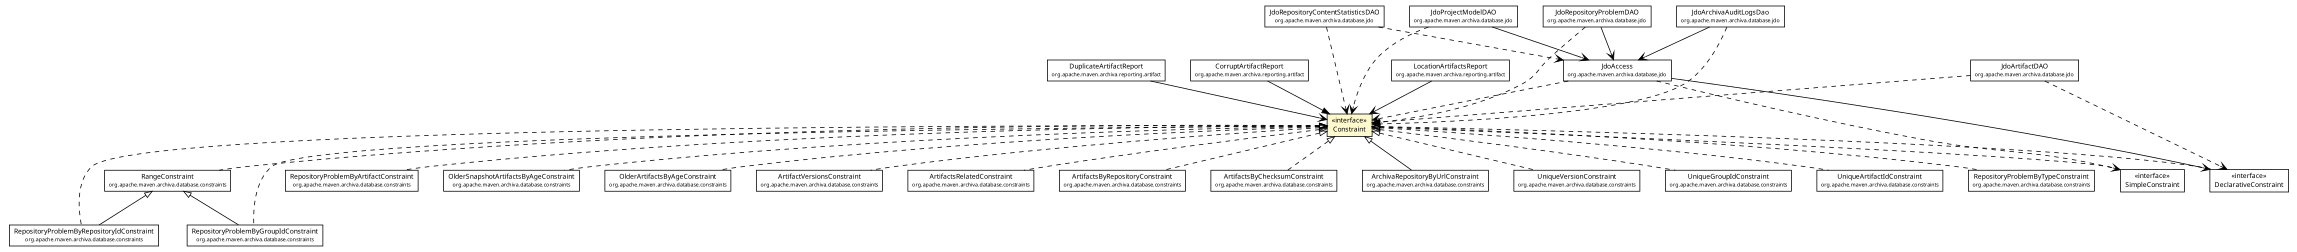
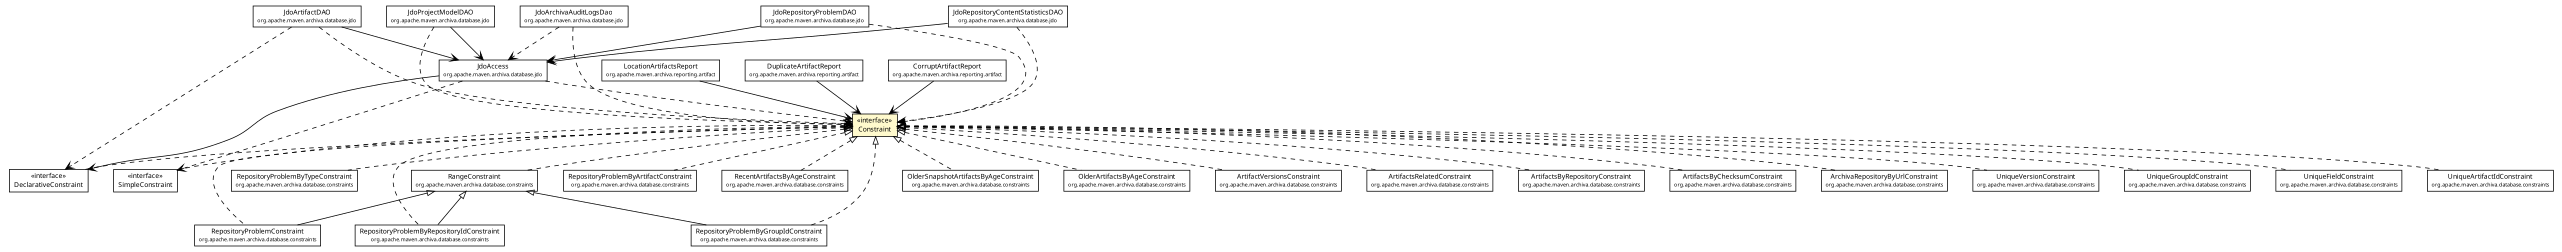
none -> (396, 42)
(1678, 42) -> (537, 41)
(1467, 43) -> (751, 41)
(1295, 96) -> (915, 95)
(1675, 99) -> (546, 105)
(1391, 156) -> (1371, 135)
none -> (785, 181)
none -> (2339, 181)
none -> (258, 236)
